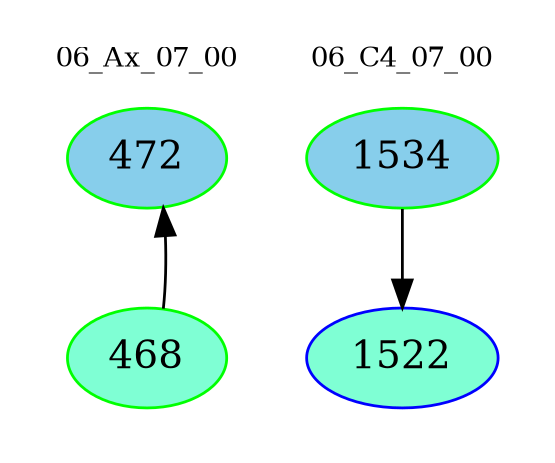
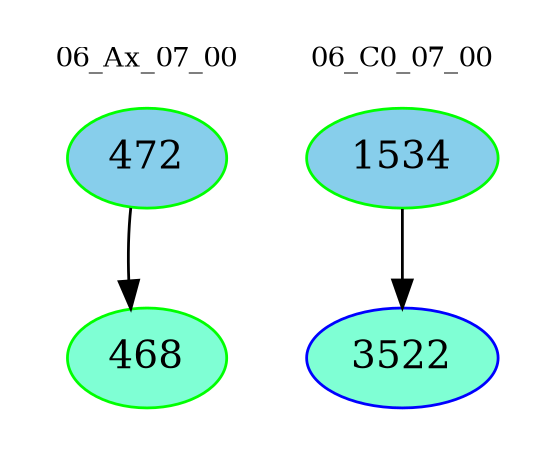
(402, 60) -> (402, 60)
(166, 272) -> (129, 244)
(402, 358) -> (402, 358)
